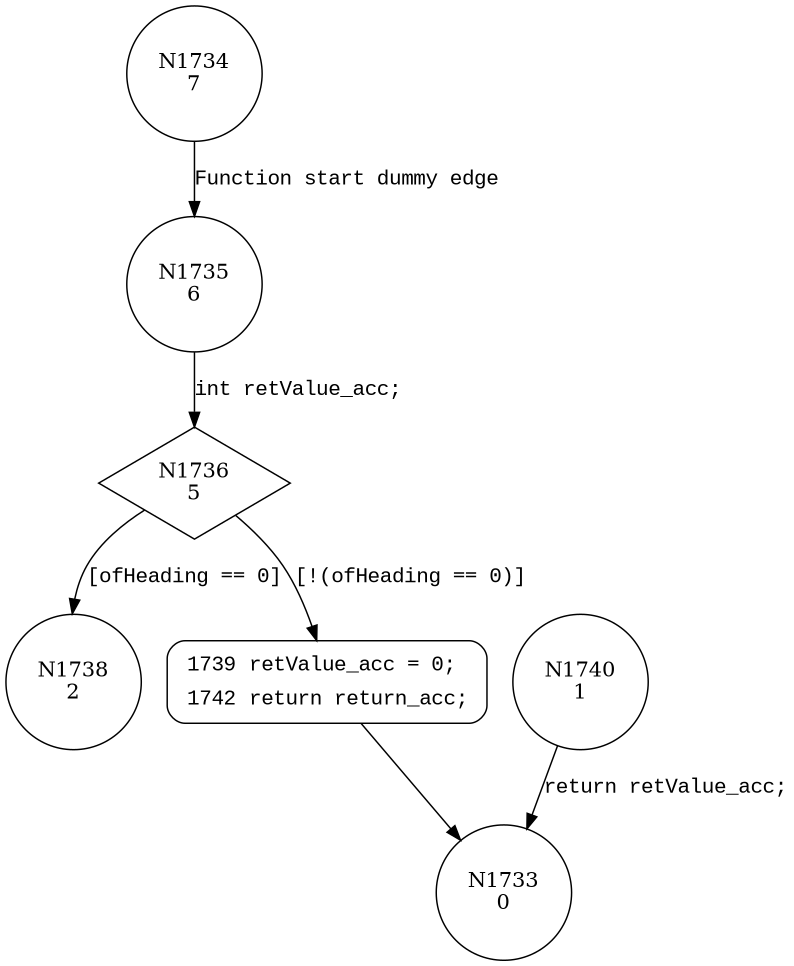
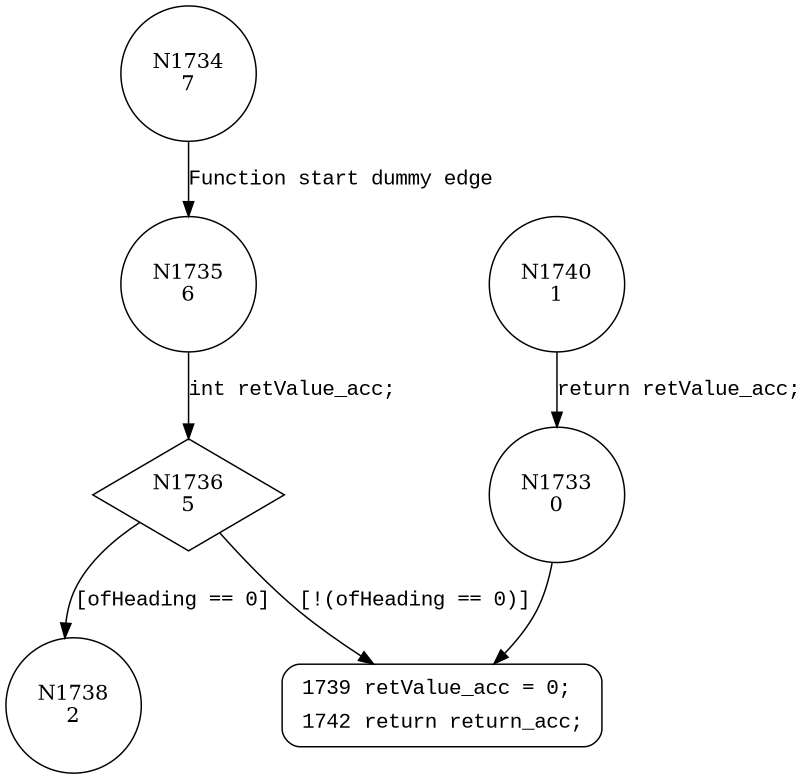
(406, 776) -> (536, 612)
